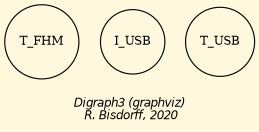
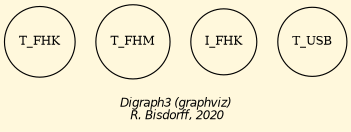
none -> (40, 42)
(133, 42) -> (224, 42)
